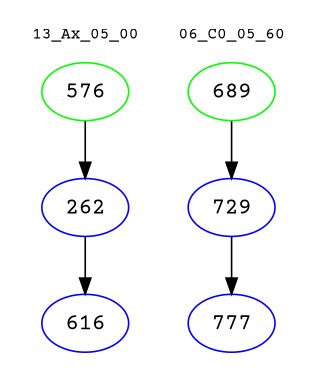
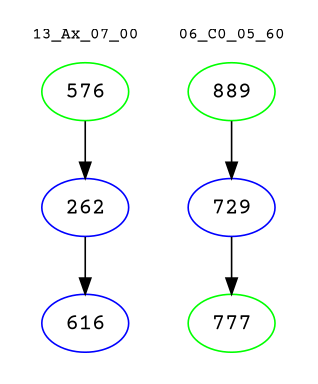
(86, 35) -> (86, 35)
(232, 92) -> (232, 92)
(232, 323) -> (232, 323)
